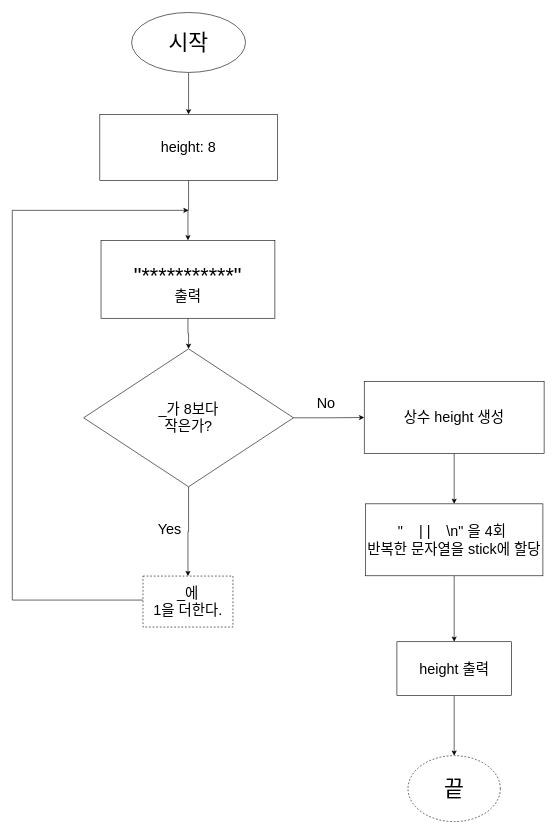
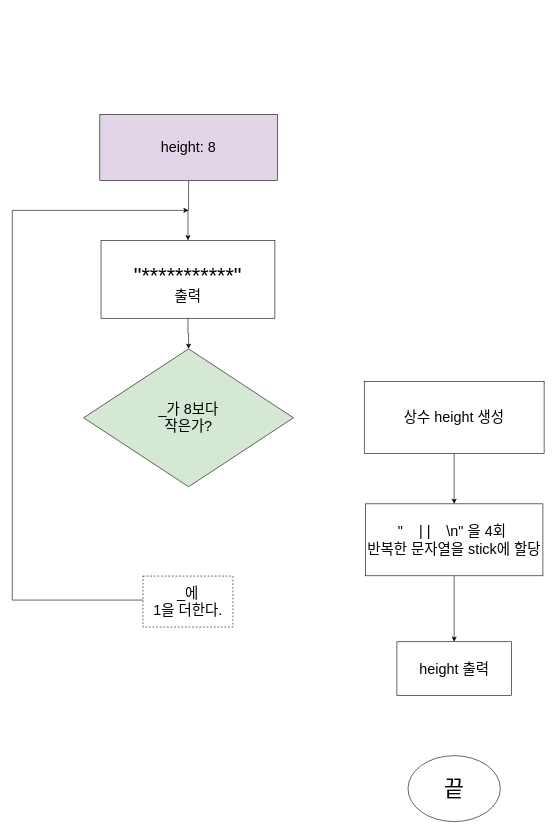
(189, 42) -> none
(189, 91) -> none
(189, 147) -> (189, 147)
(189, 418) -> (189, 418)
(352, 418) -> none
(189, 510) -> none
(455, 750) -> none
(455, 789) -> (455, 789)
